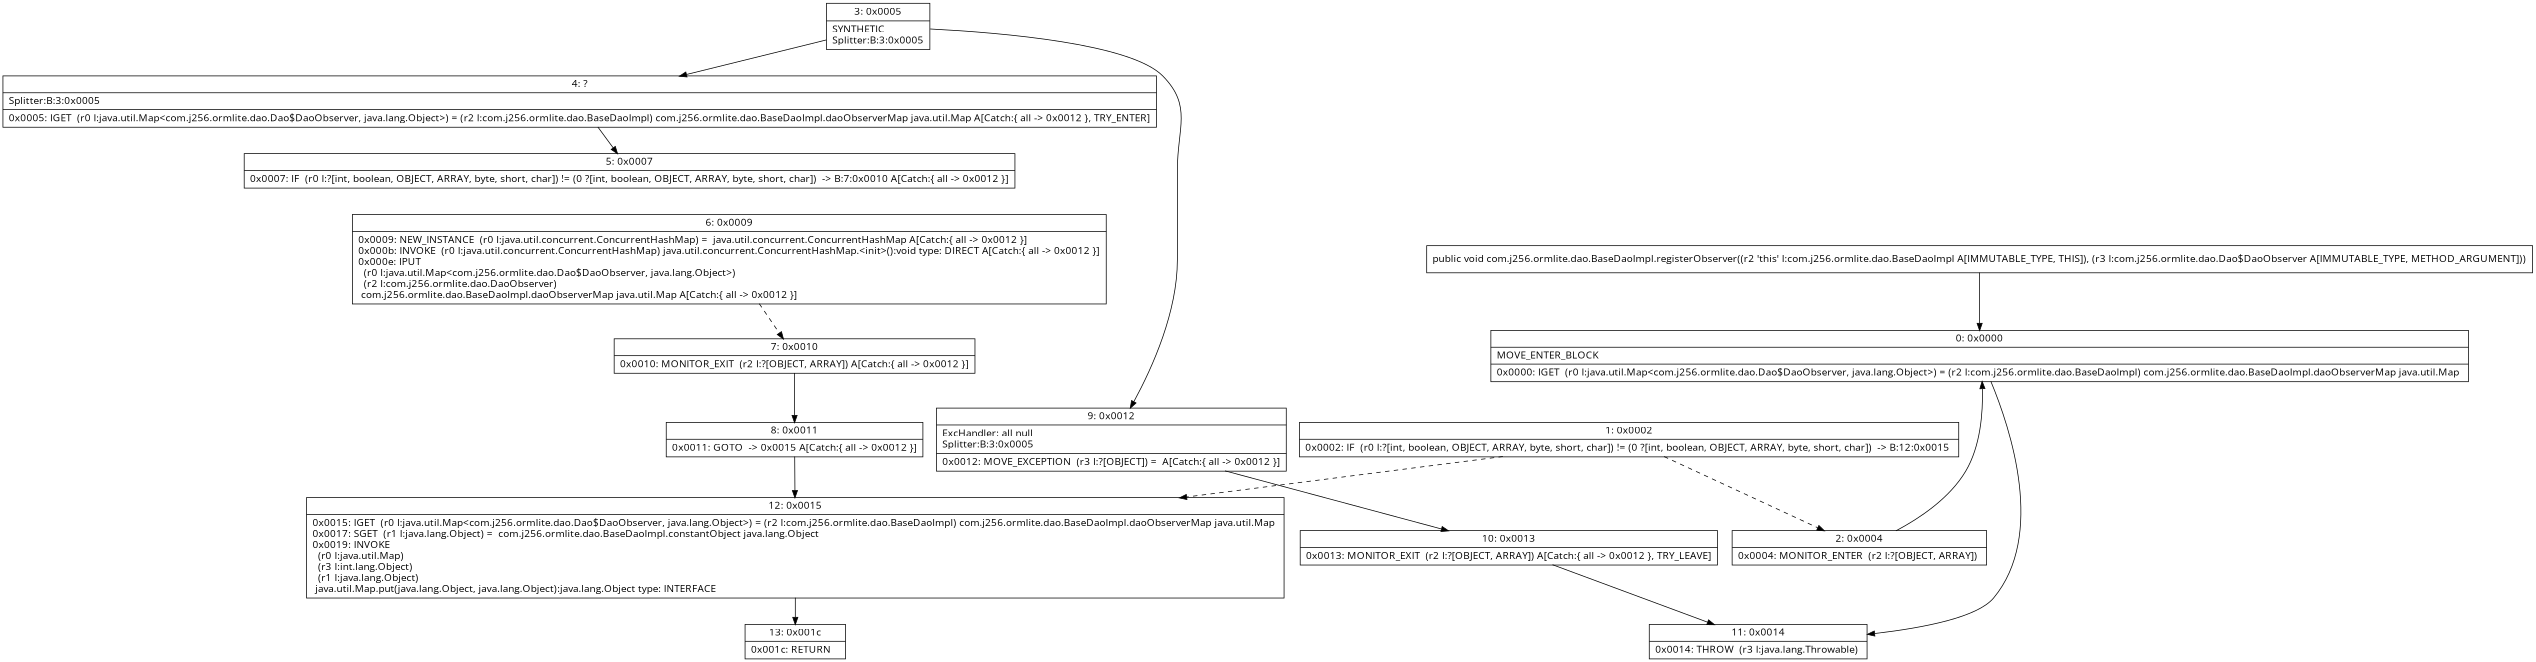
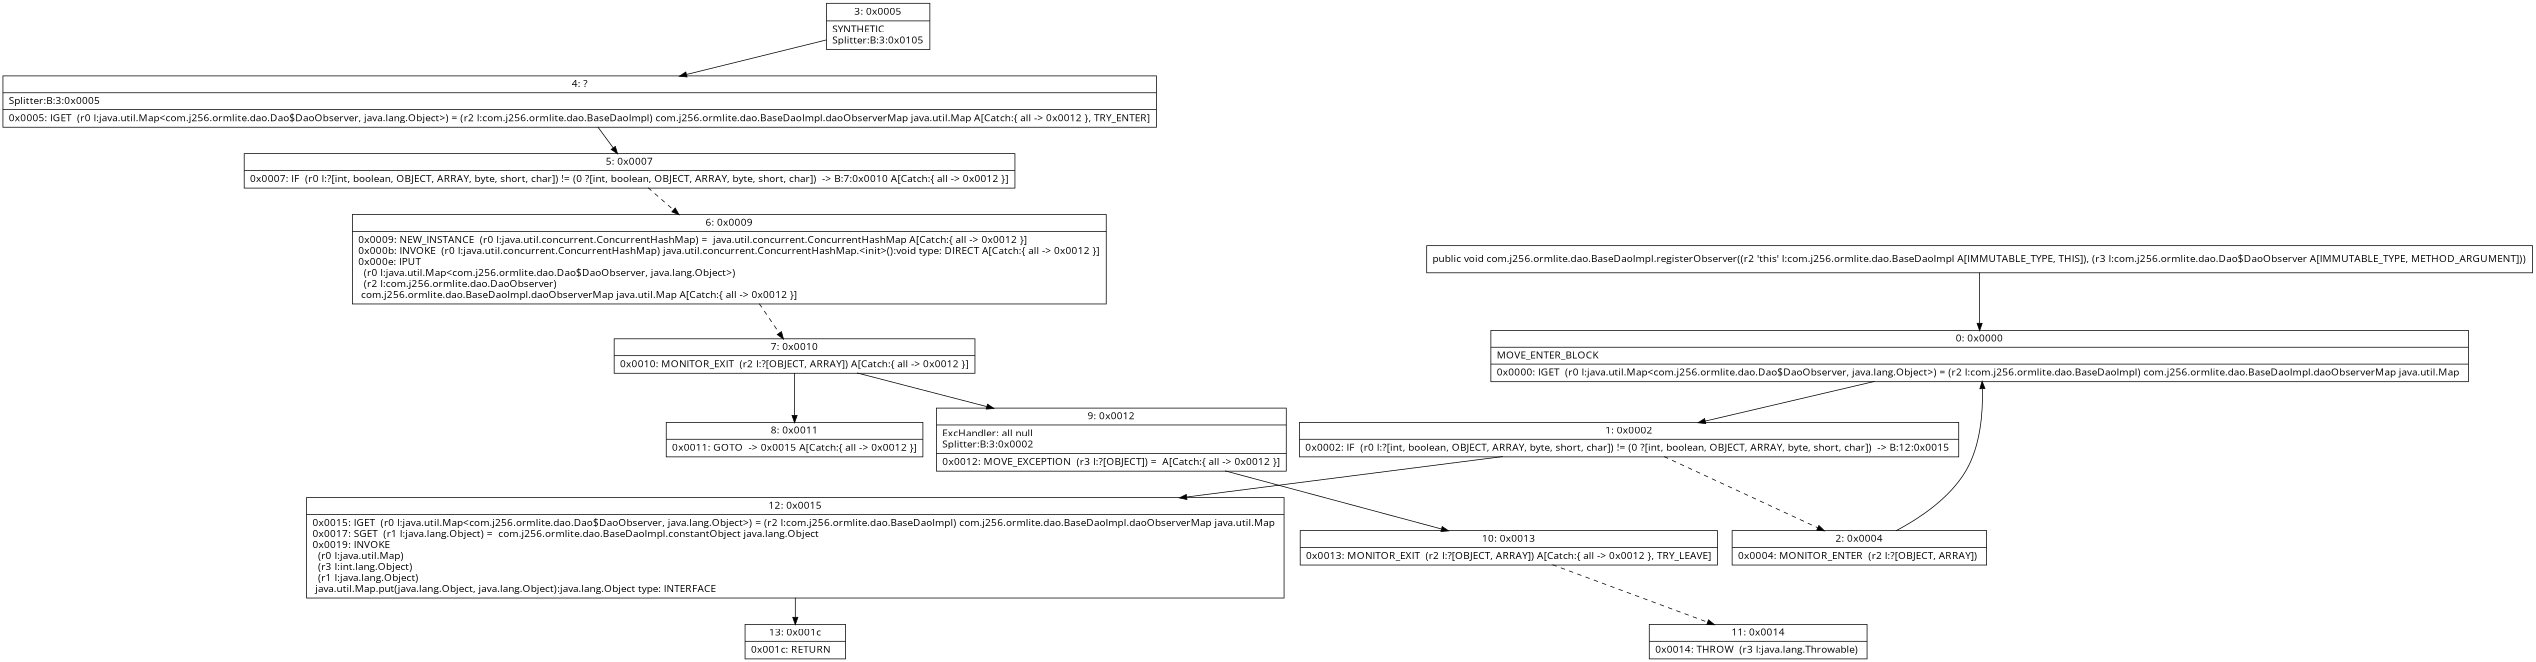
(878, 40) -> (878, 40)
(1181, 120) -> (922, 390)
none -> (661, 199)
(988, 444) -> (988, 444)
(795, 474) -> none
(1345, 477) -> (1345, 477)
(2015, 553) -> (1790, 401)
(1630, 593) -> (1630, 593)
